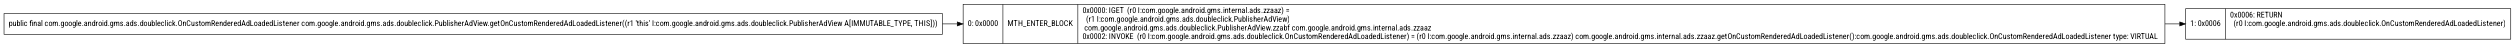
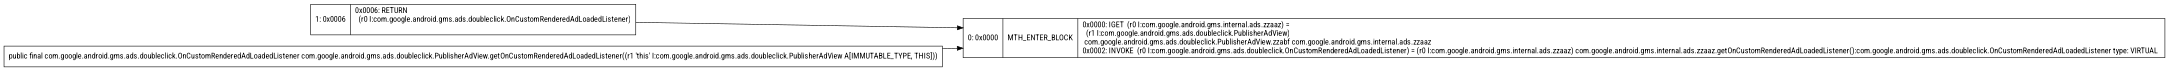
(2172, 24) -> (797, 25)
